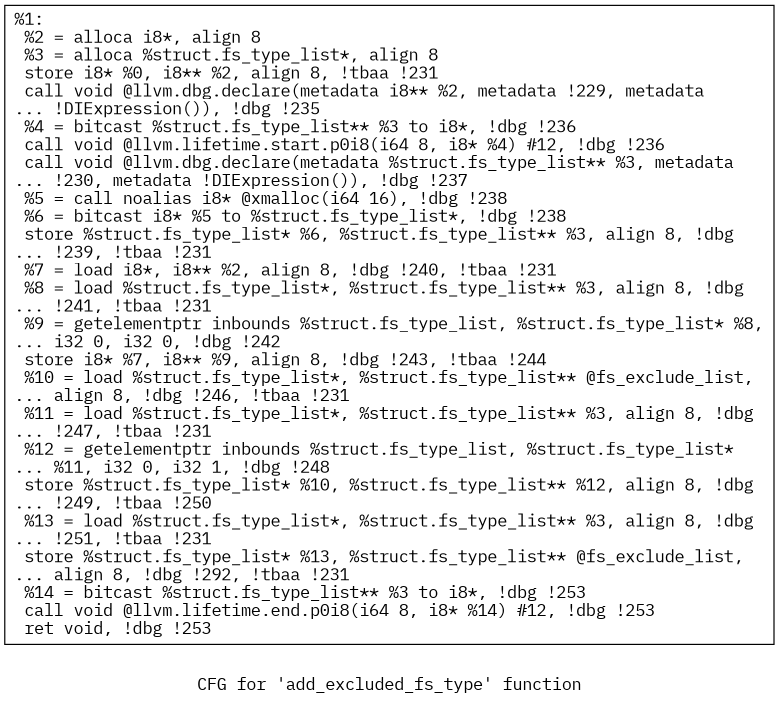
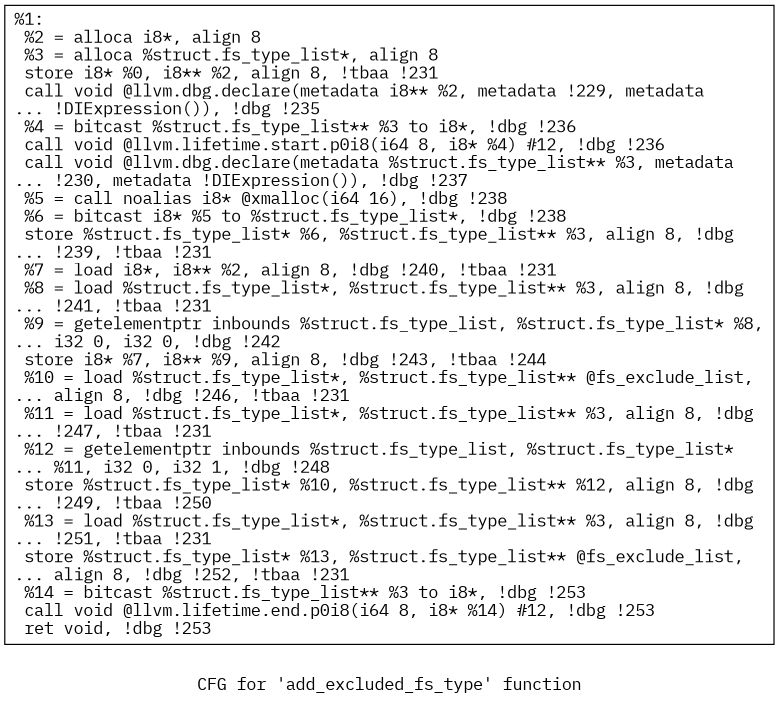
(182, 575) -> (182, 575)
